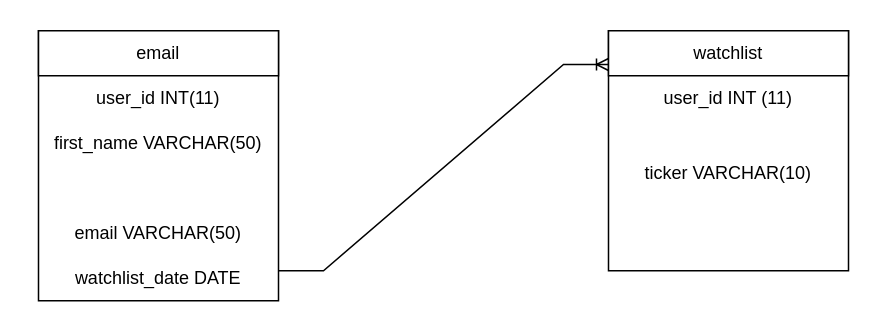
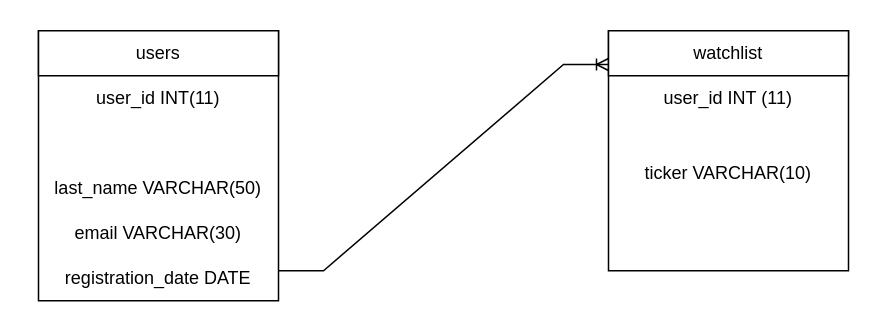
(158, 53) -> (158, 53)
(158, 143) -> none
none -> (158, 188)
(158, 233) -> (158, 233)
(158, 278) -> (158, 278)
